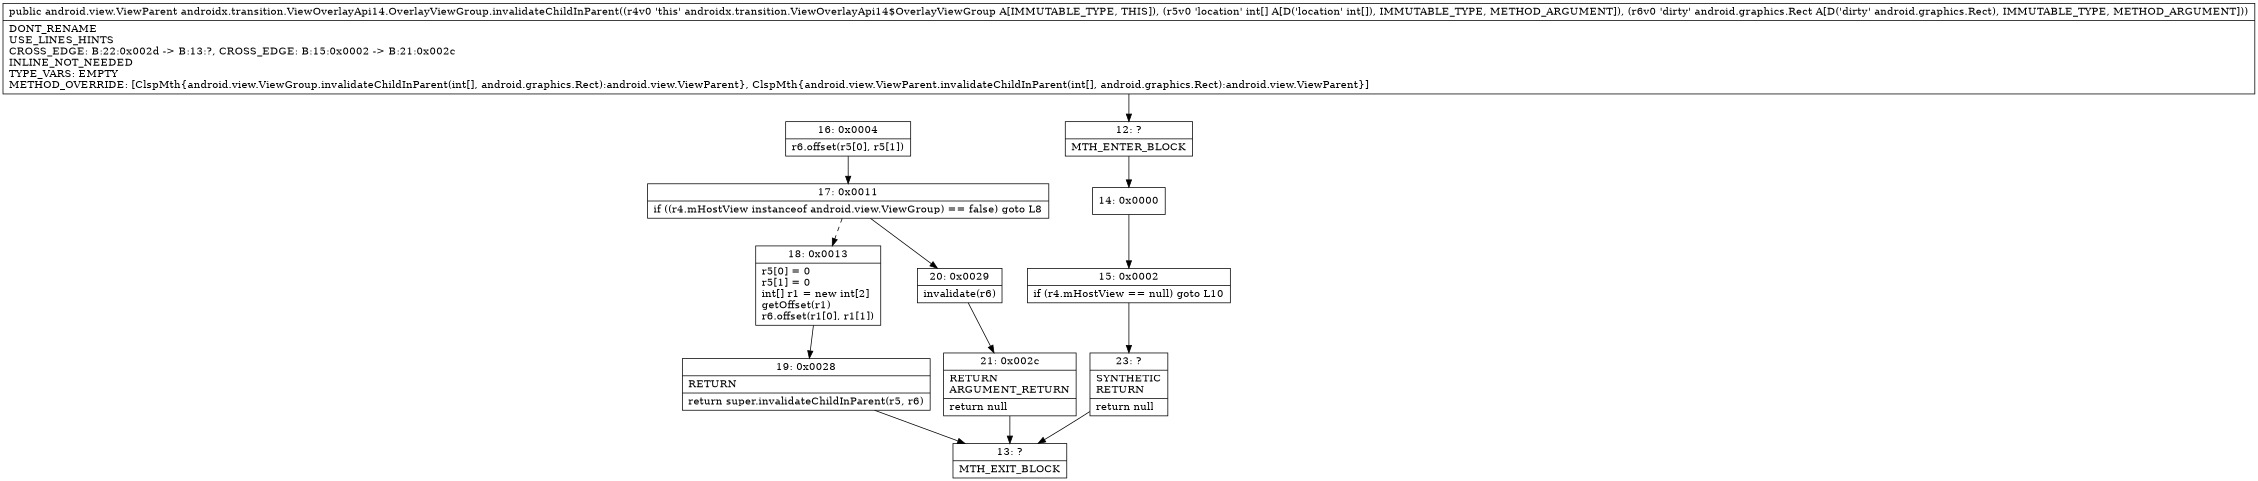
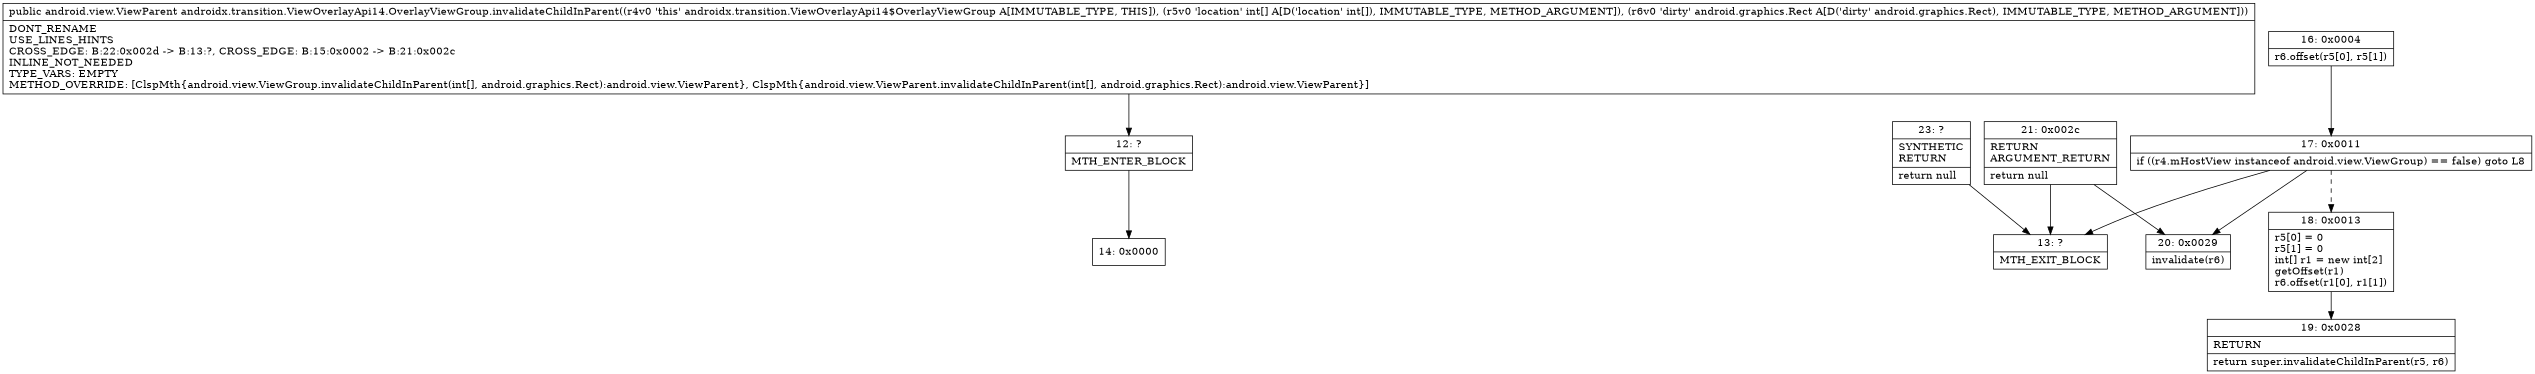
(1129, 286) -> none
(979, 324) -> (2126, 207)
(916, 426) -> (2180, 198)
